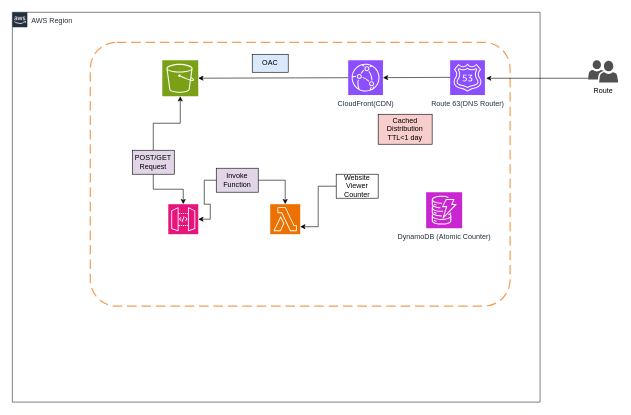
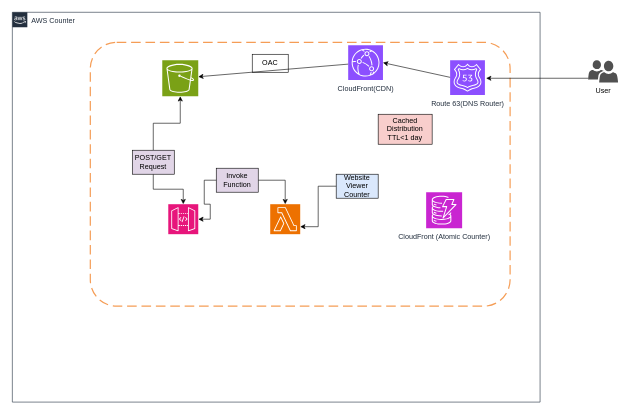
(50, 21) -> (53, 21)
(270, 63) -> (270, 63)
(366, 78) -> (366, 63)
(604, 91) -> (604, 91)
(357, 186) -> (357, 186)
(445, 237) -> (445, 237)
